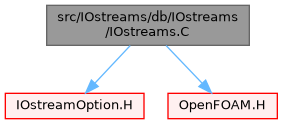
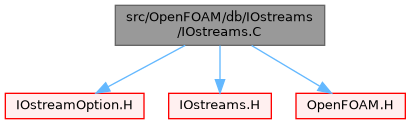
(148, 25) -> (220, 25)
none -> (220, 106)
